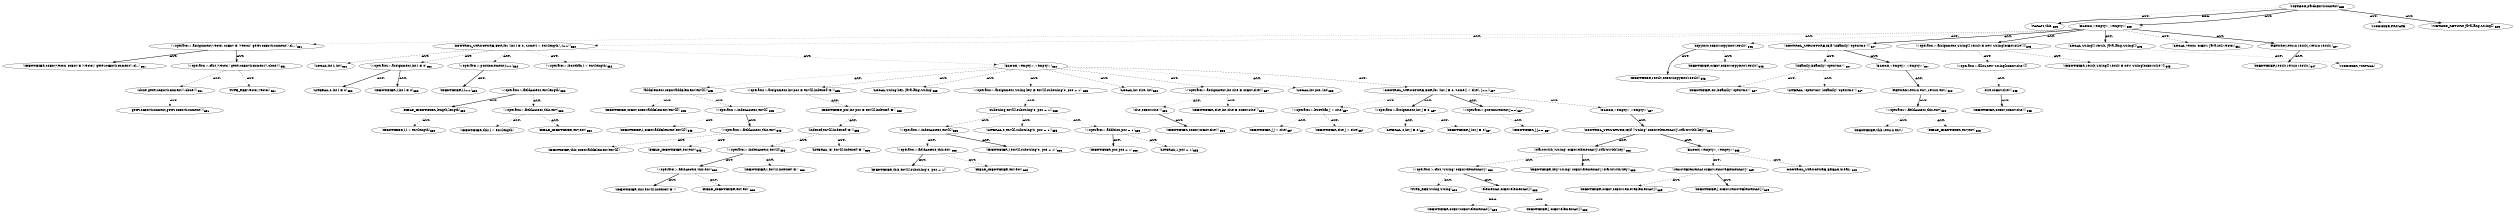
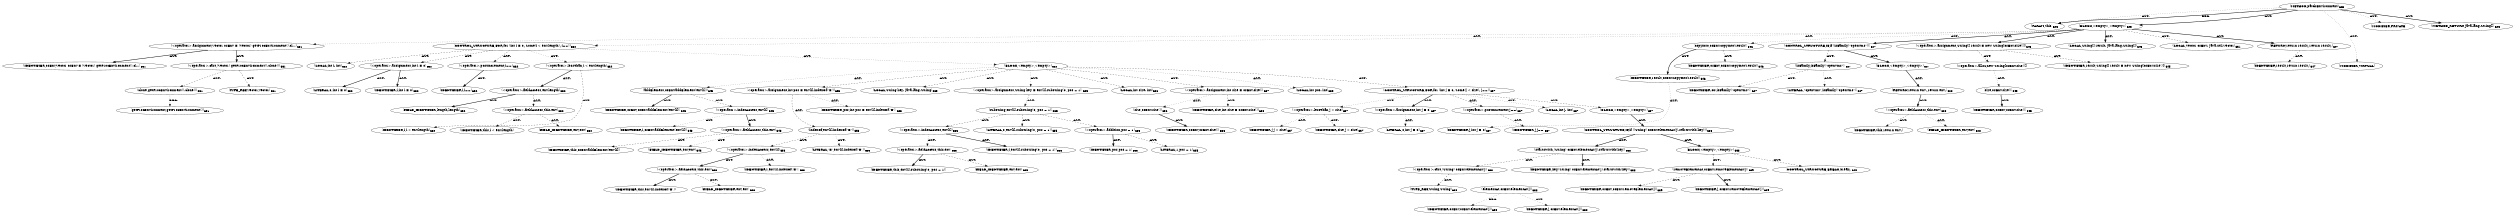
(2239, 55) -> (2345, 31)
(2295, 55) -> (2295, 55)
none -> (557, 78)
(663, 100) -> (663, 100)
(826, 100) -> (826, 100)
(1465, 100) -> (1465, 100)
(174, 101) -> (174, 101)
none -> (1562, 110)
(422, 120) -> (531, 125)
(849, 120) -> (796, 115)
(1067, 120) -> (1067, 120)
(1436, 120) -> (1597, 126)
(1480, 179) -> none
